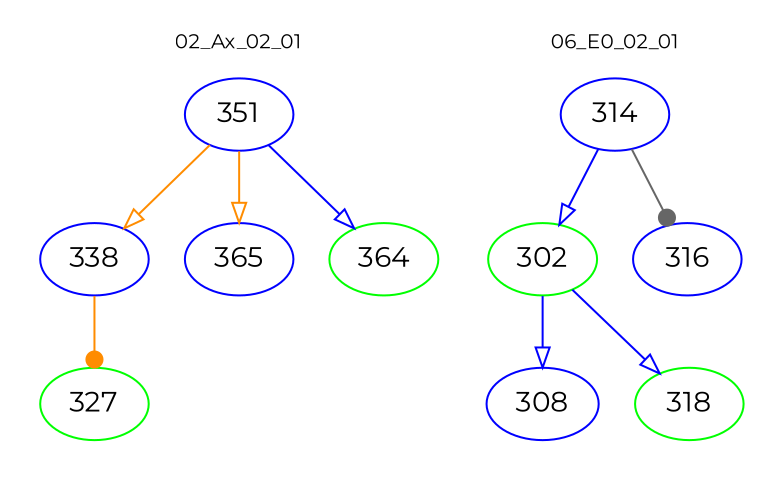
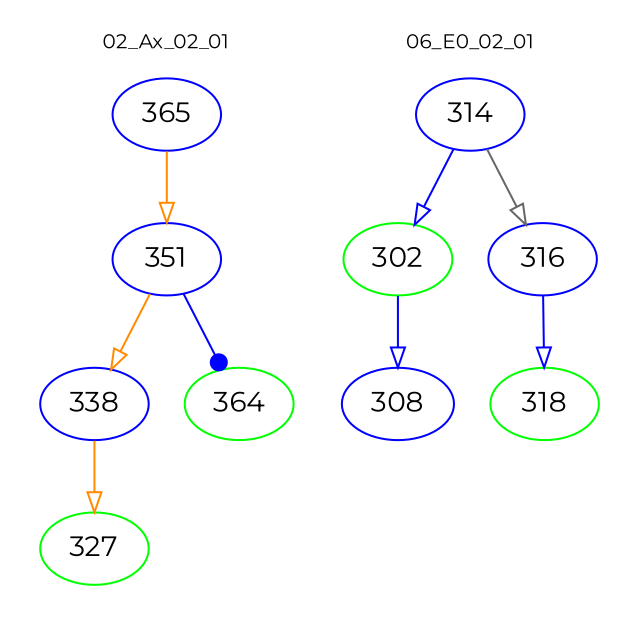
(239, 177) -> (167, 177)
(304, 180) -> (199, 324)
(647, 180) -> (502, 178)
(94, 324) -> (94, 466)
(609, 325) -> (543, 322)
